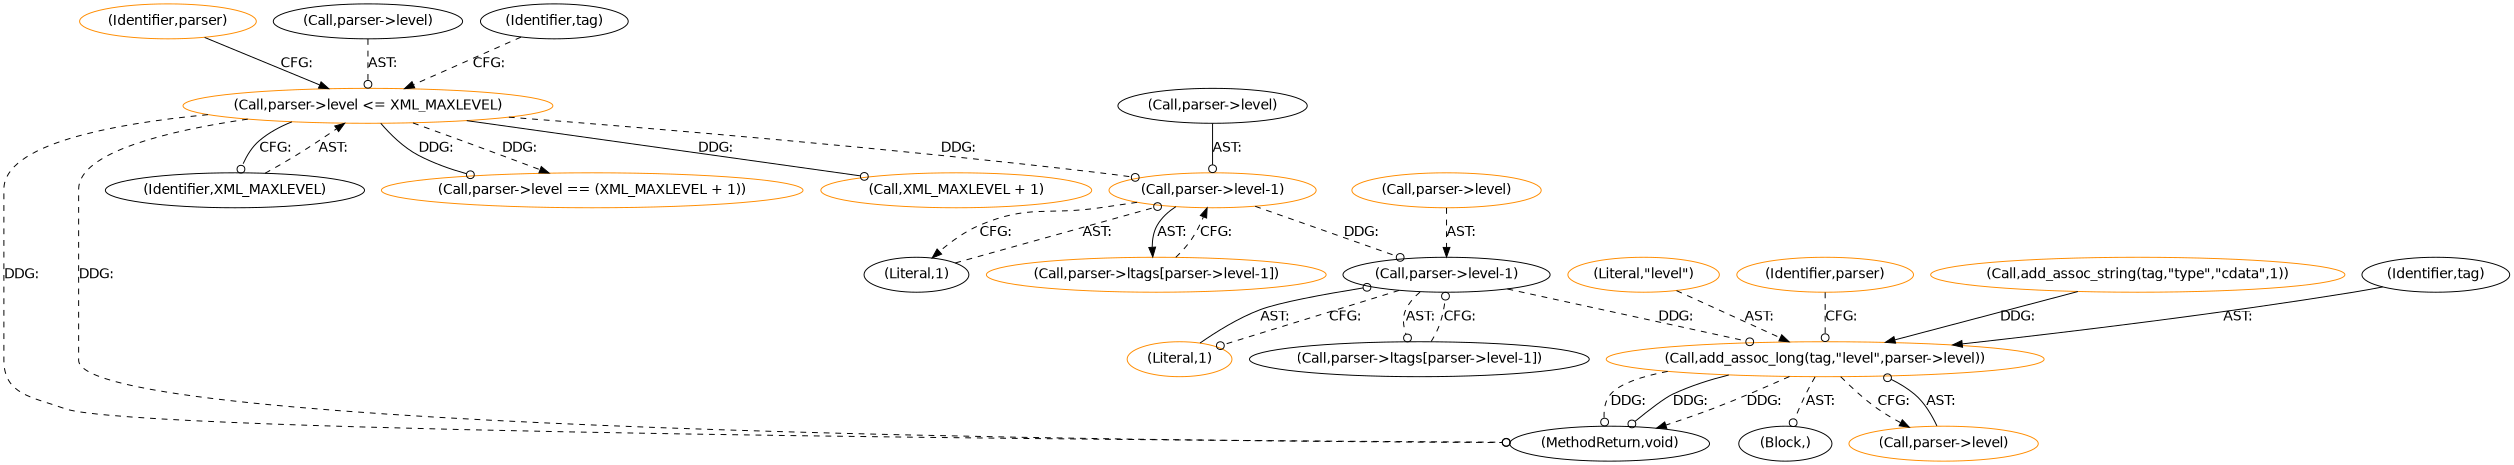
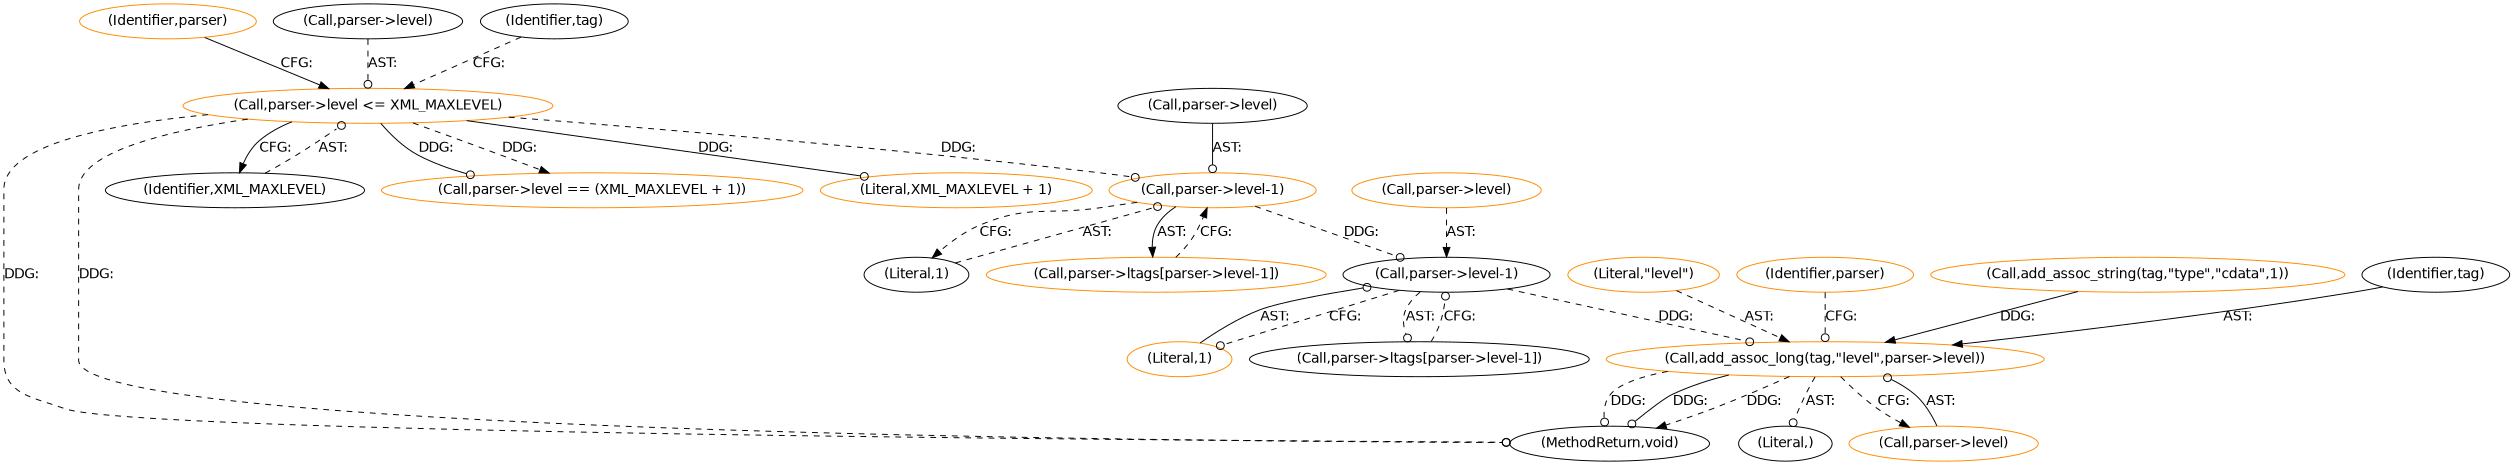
(263, 138) -> (263, 138)
(301, 152) -> (301, 152)
(956, 190) -> (956, 190)
(1785, 444) -> (1785, 444)
